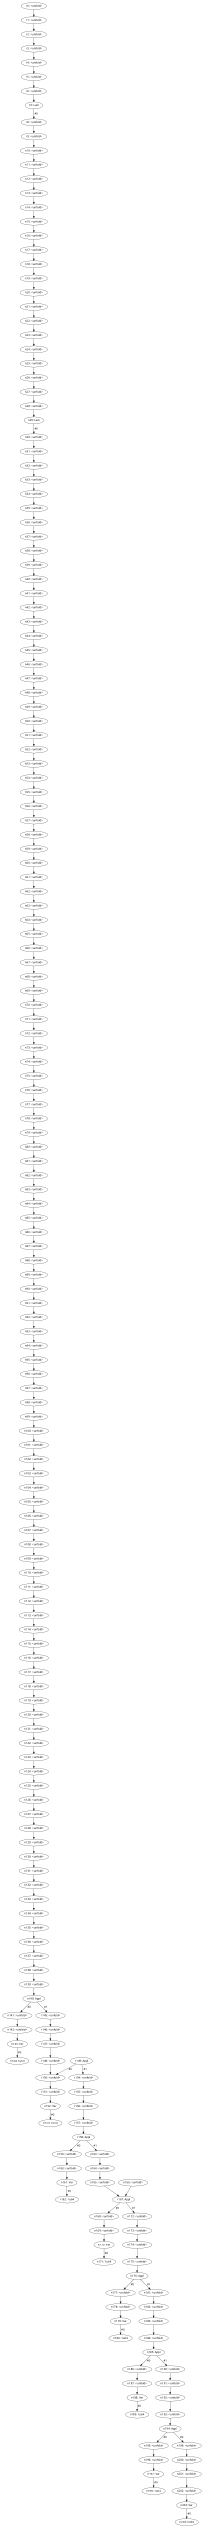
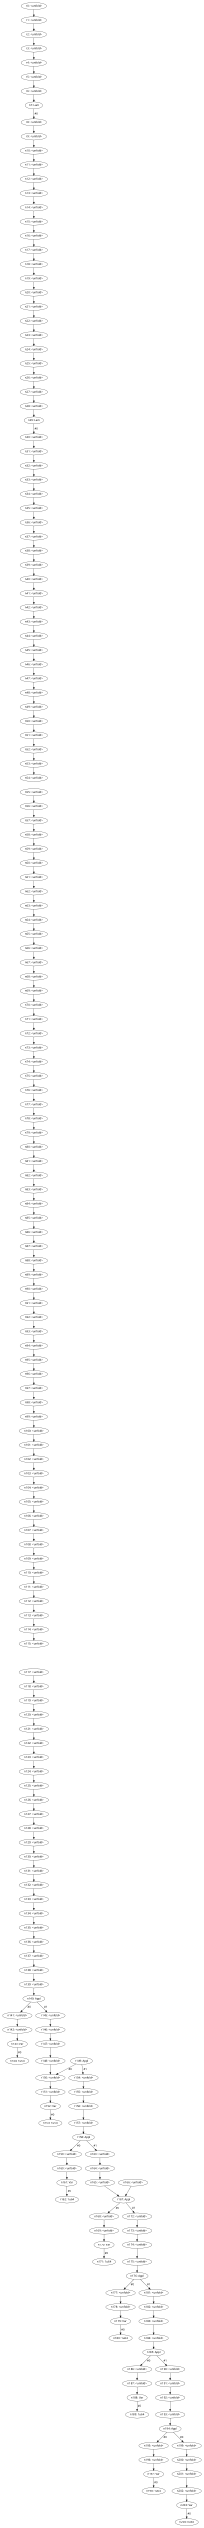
(34, 784) -> none
(34, 1658) -> none
